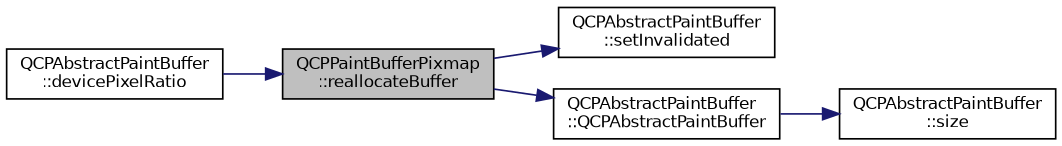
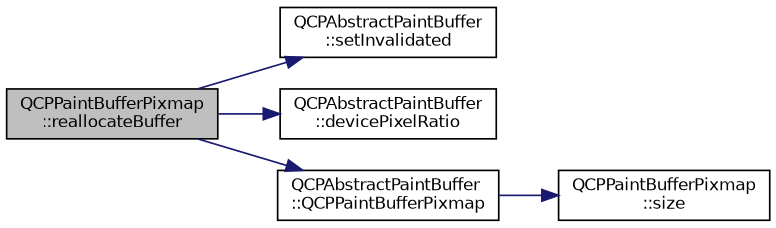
(244, 74) -> (241, 114)
(667, 114) -> (388, 195)
(948, 114) -> (664, 195)
